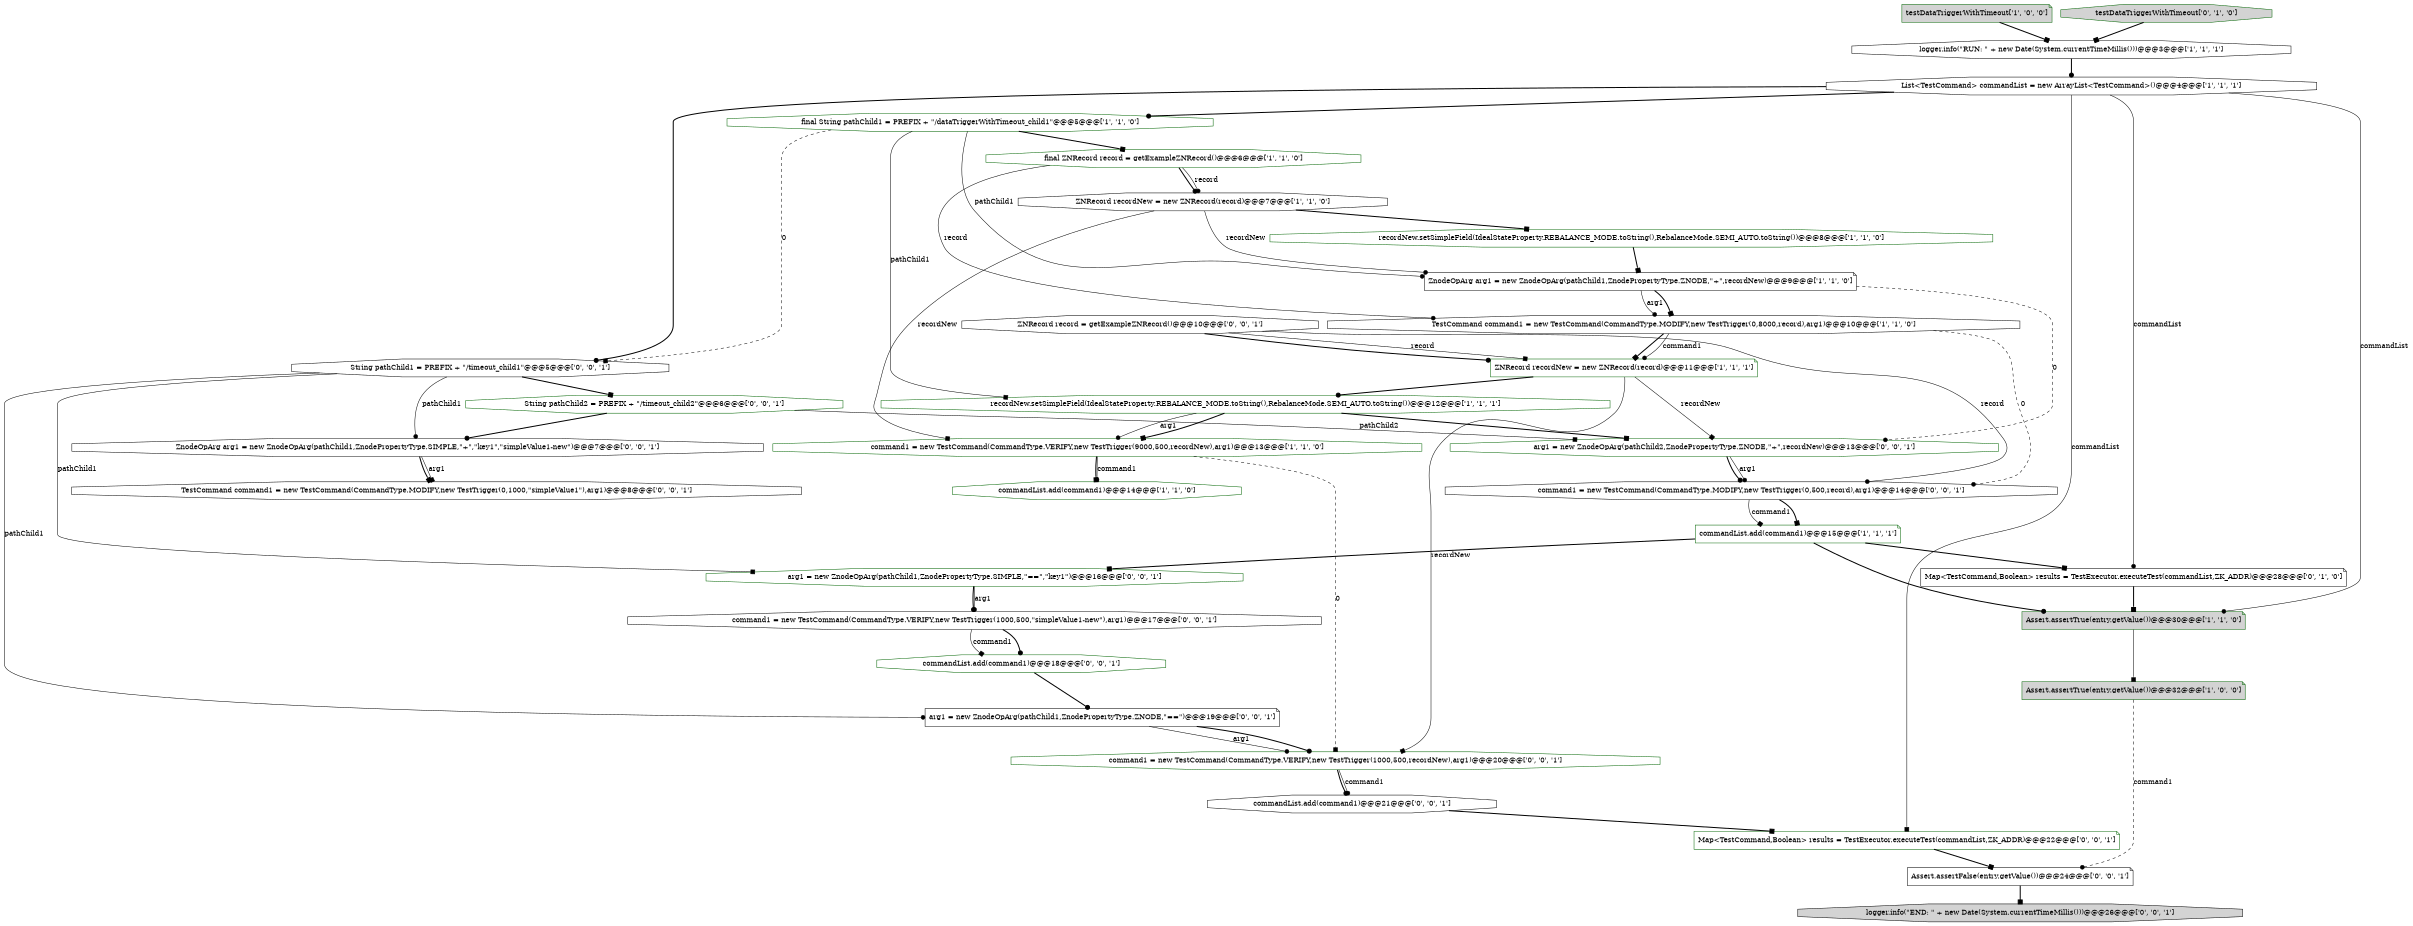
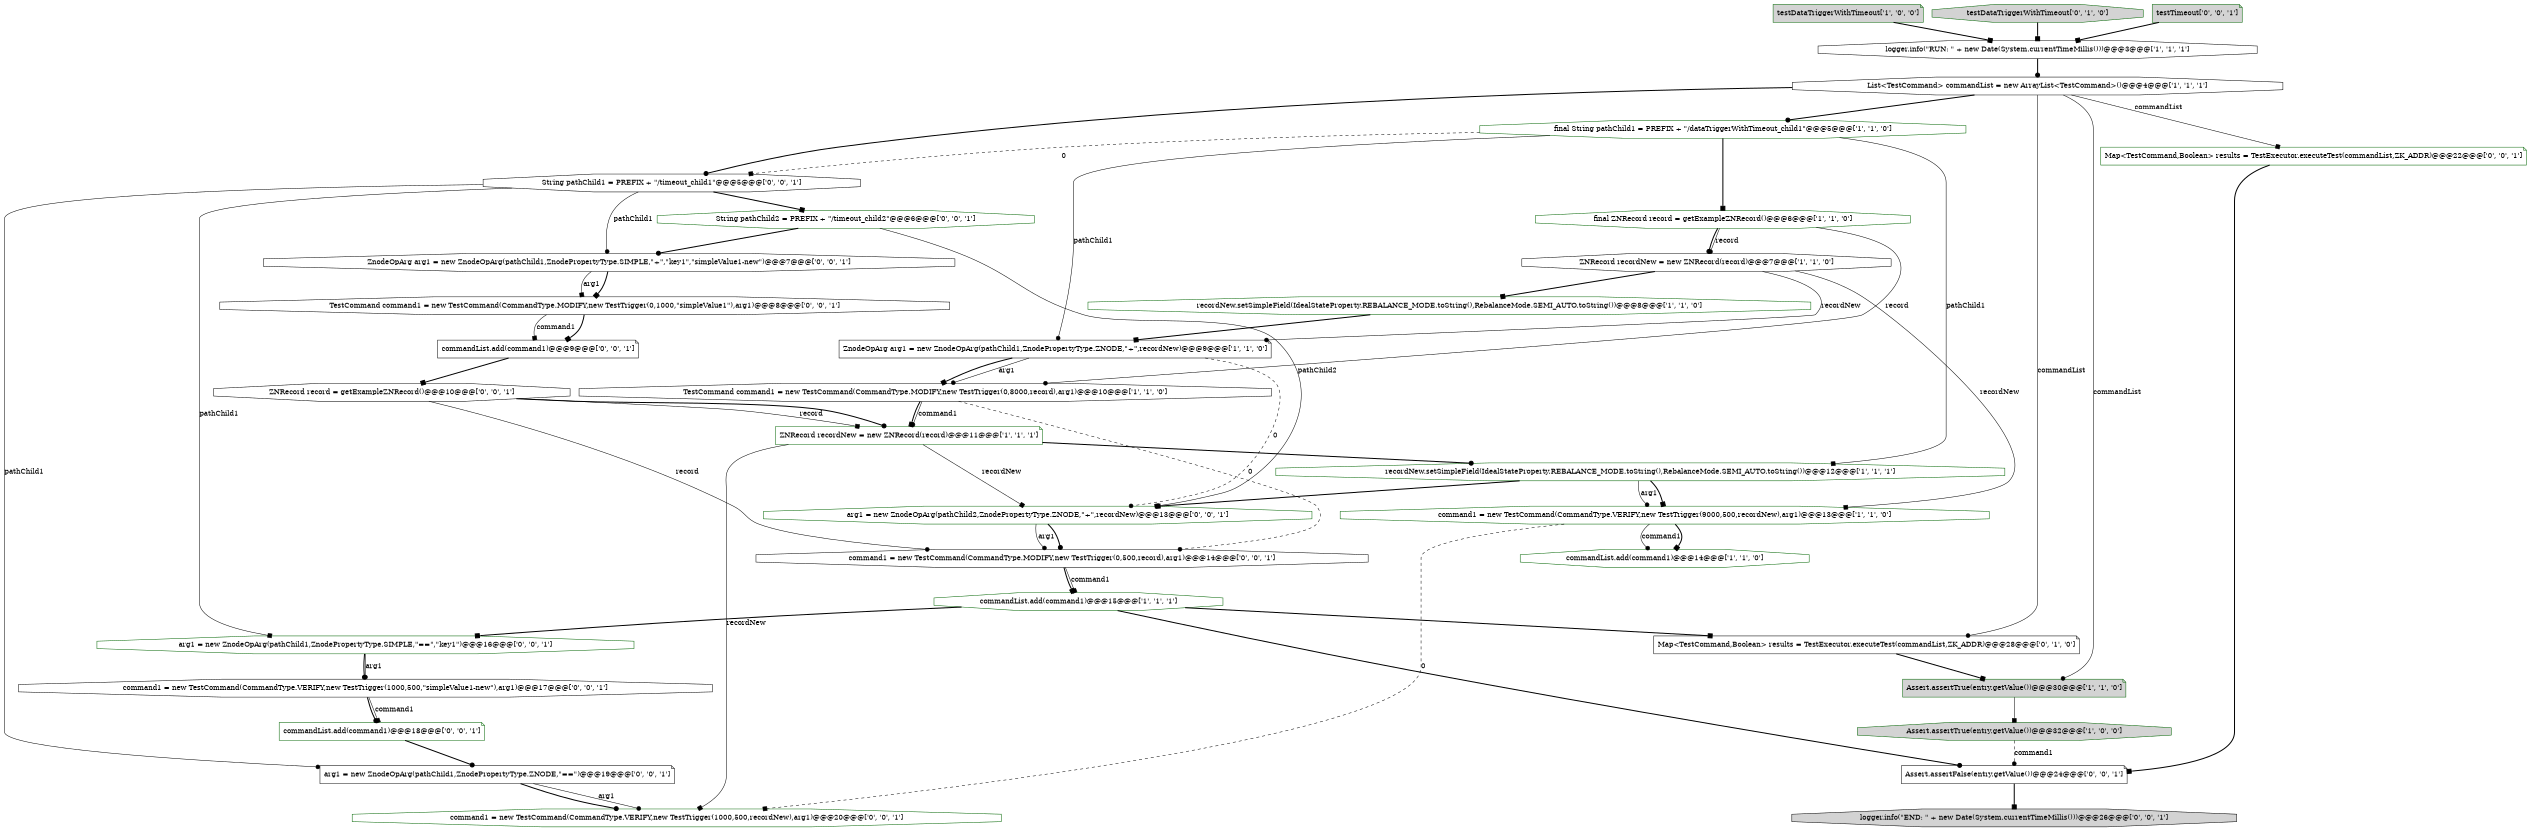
none -> (2197, 13)
none -> (538, 349)
(1798, 534) -> (1078, 602)
(1924, 588) -> (1537, 693)
(1021, 664) -> (382, 731)
(2134, 691) -> (2014, 731)
(1352, 804) -> none
